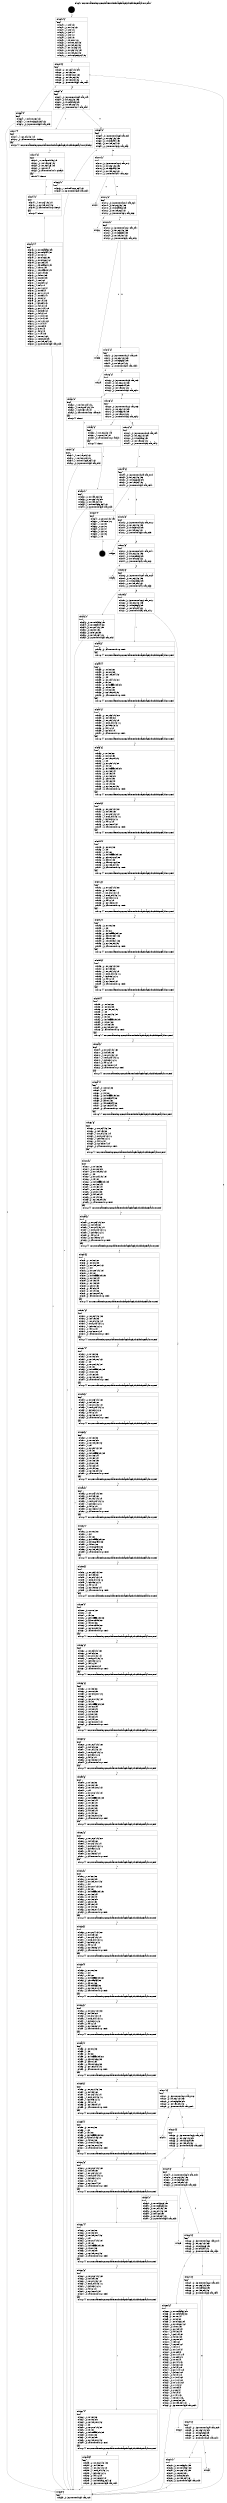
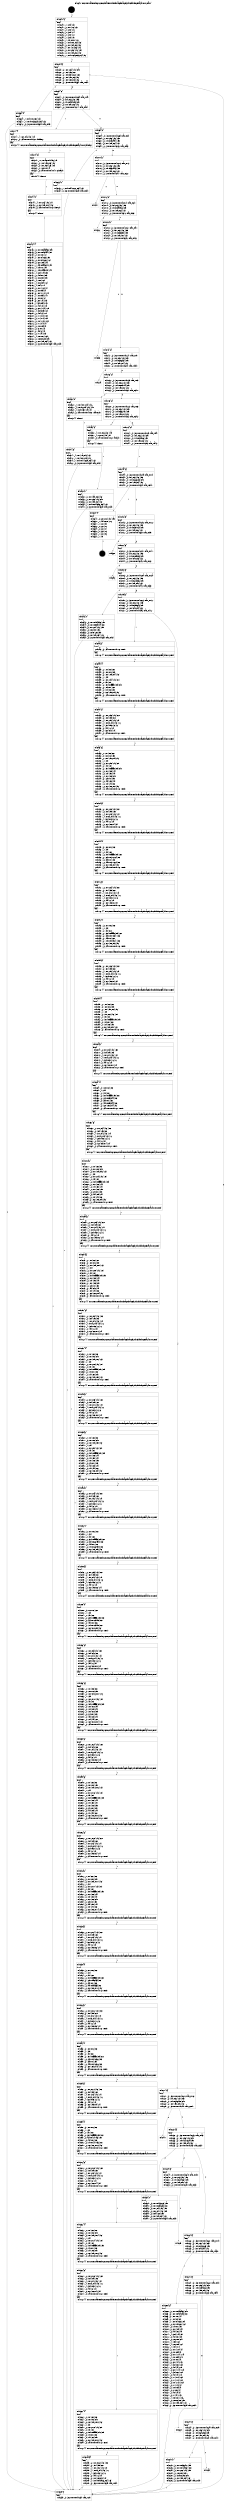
(191, 2210) -> (205, 2189)
